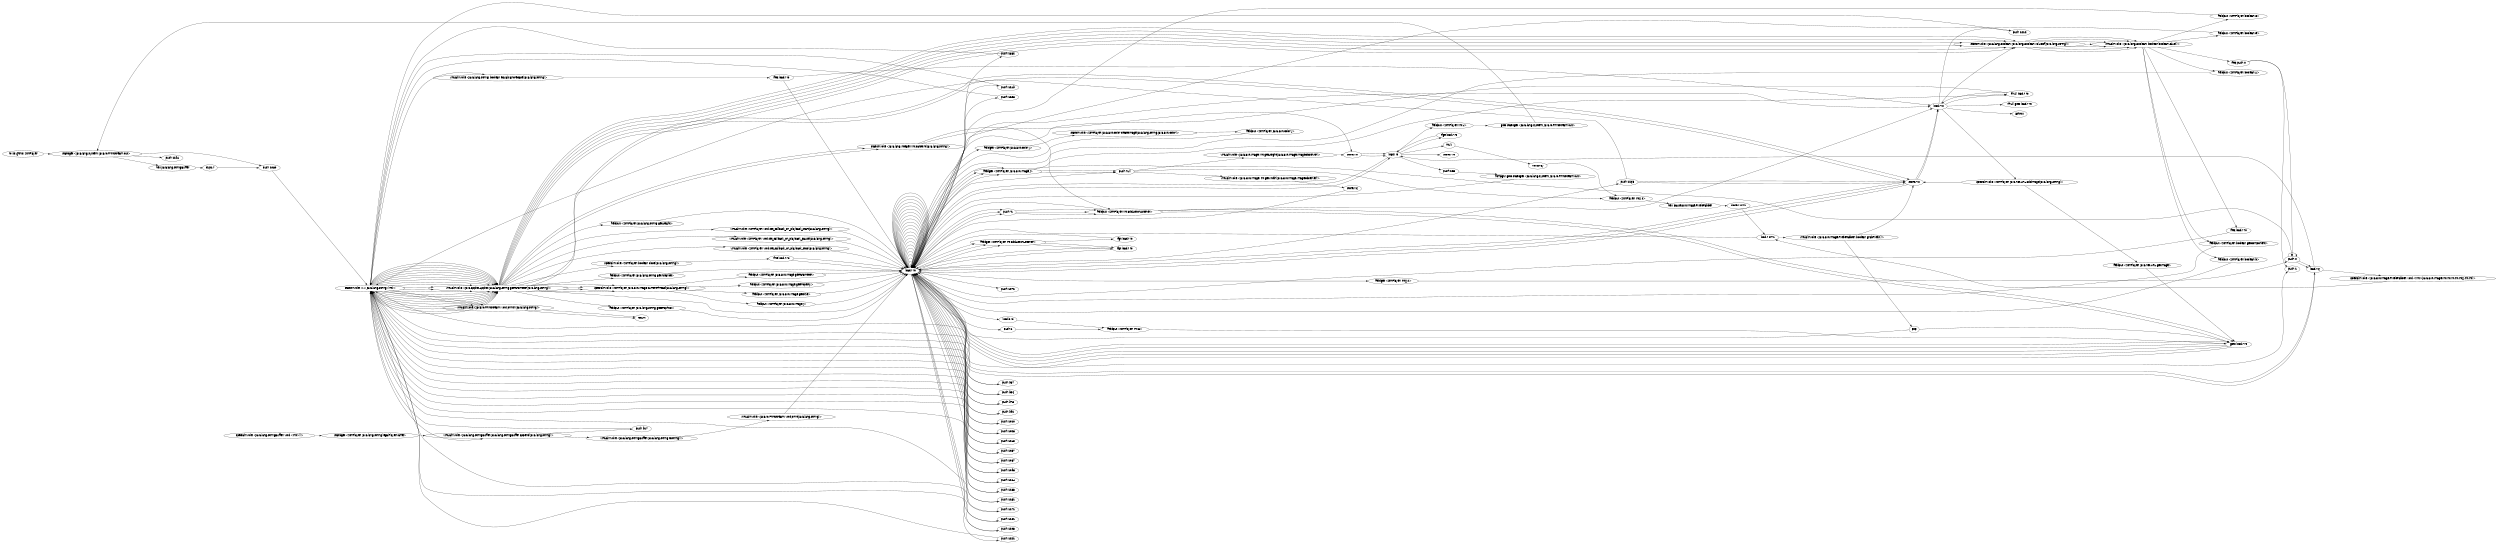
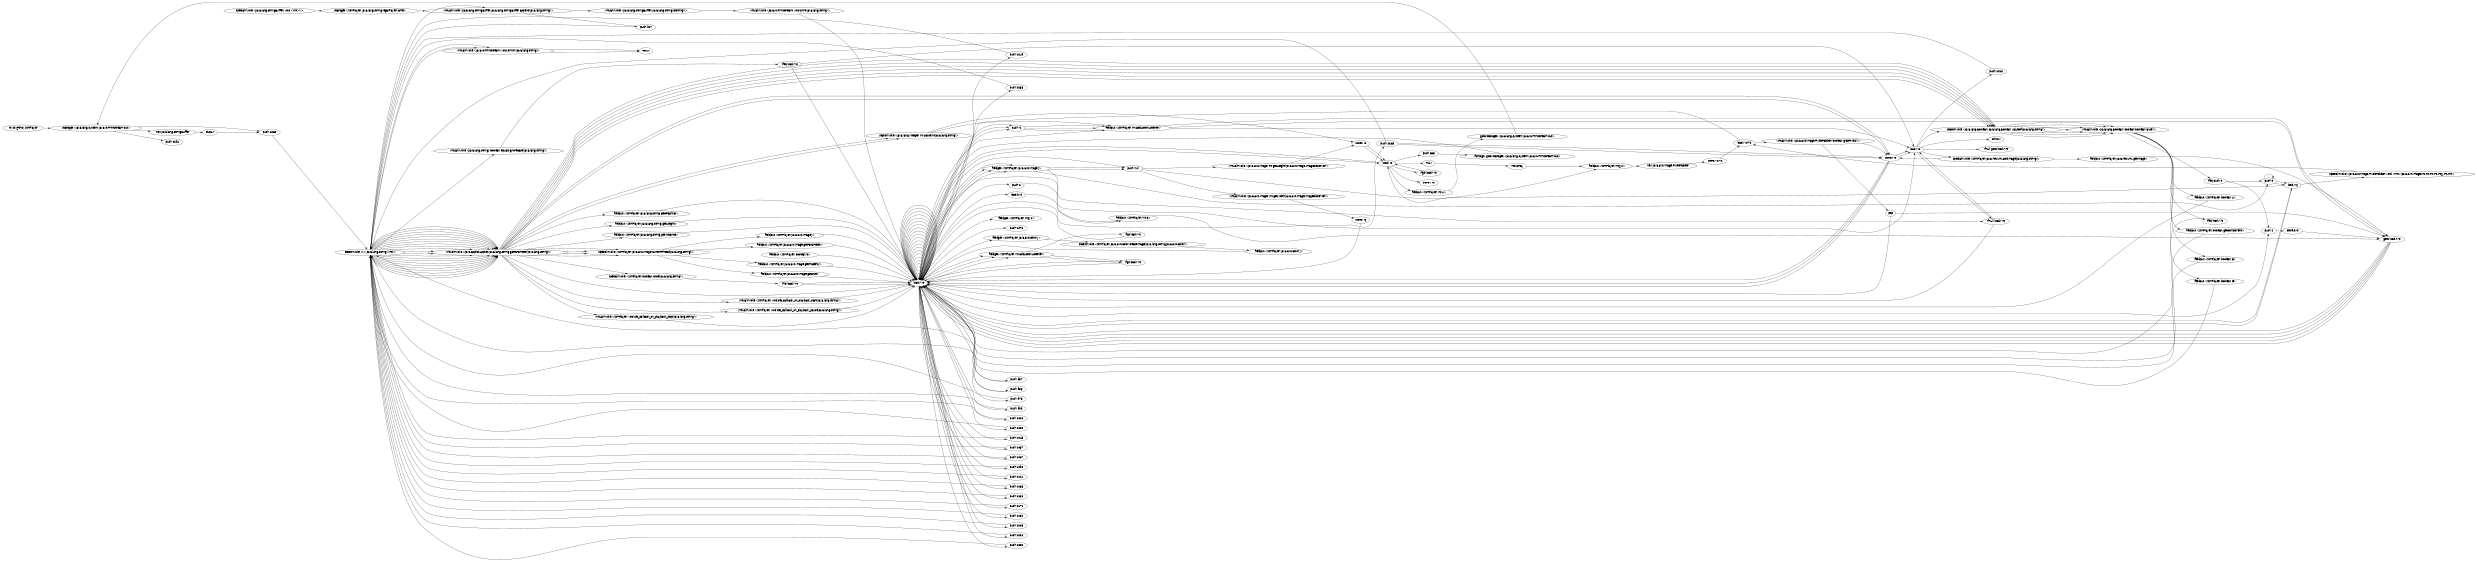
(2164, 160) -> none
(1690, 206) -> (1668, 166)
none -> (2293, 231)
(1853, 281) -> none
